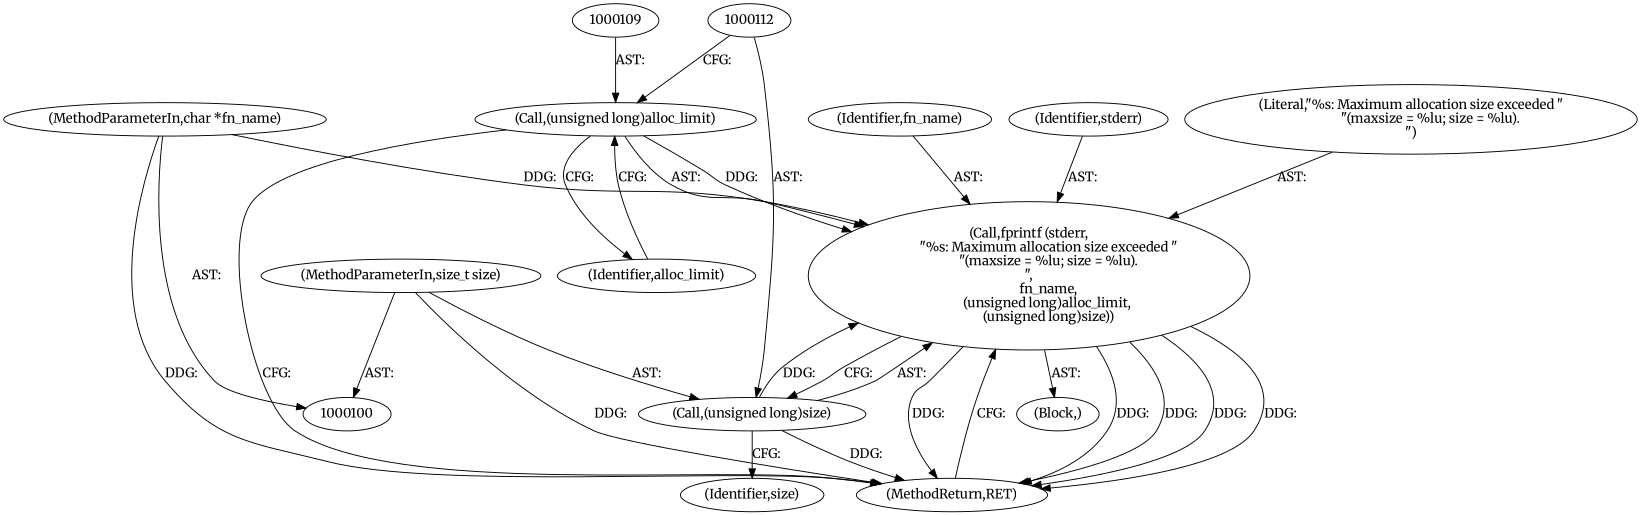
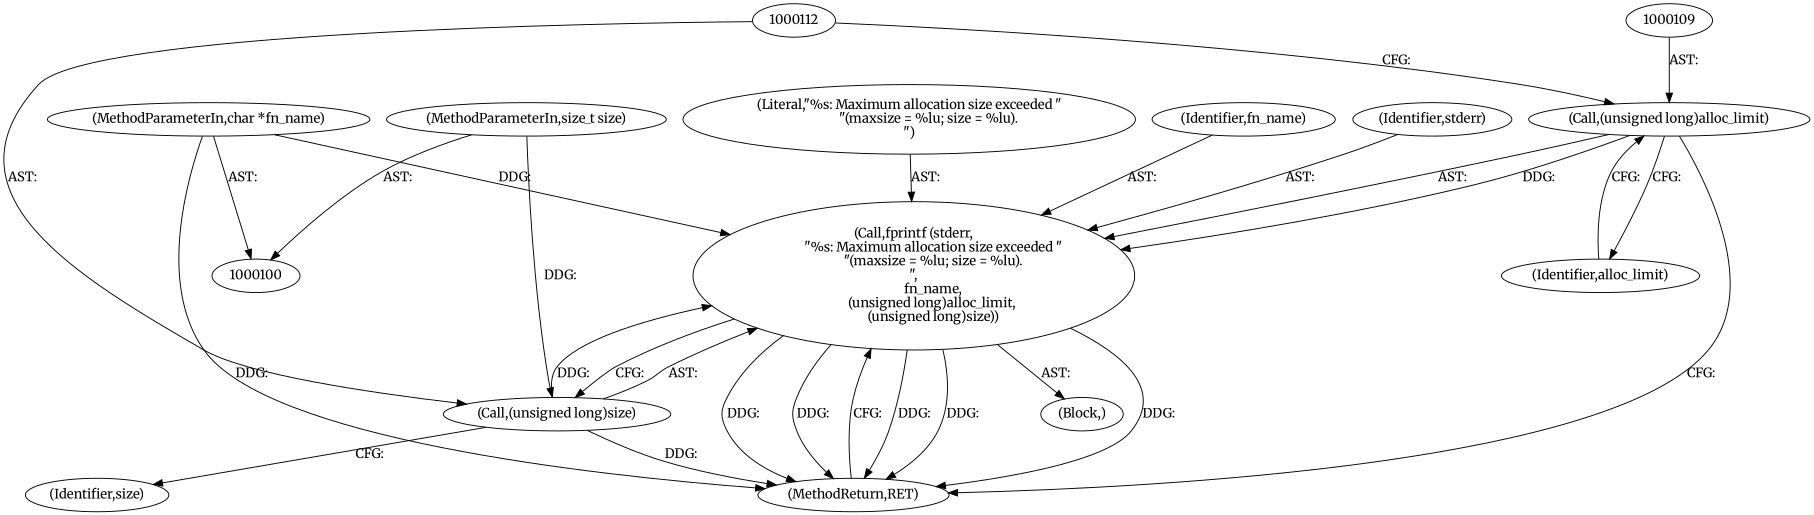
(649, 374) -> (562, 276)
(621, 439) -> none
